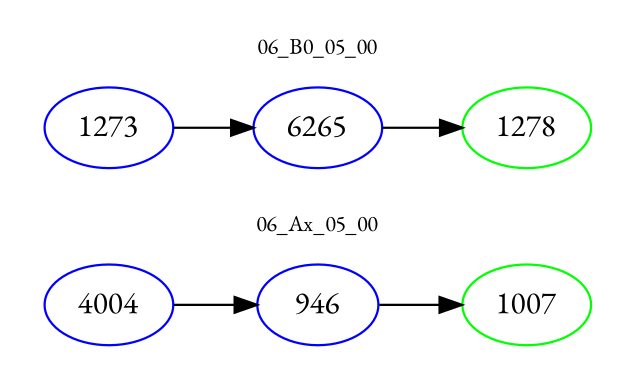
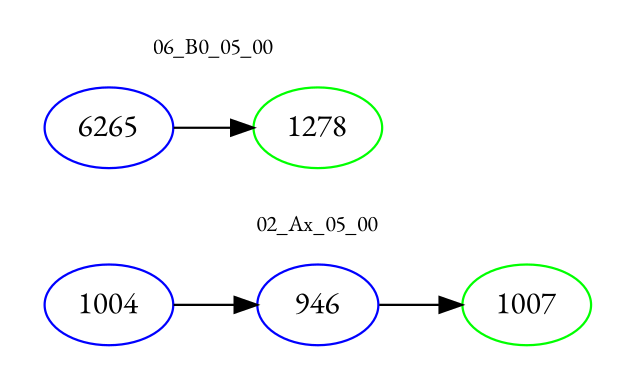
(109, 128) -> none
(318, 225) -> (318, 225)
(109, 305) -> (109, 305)
